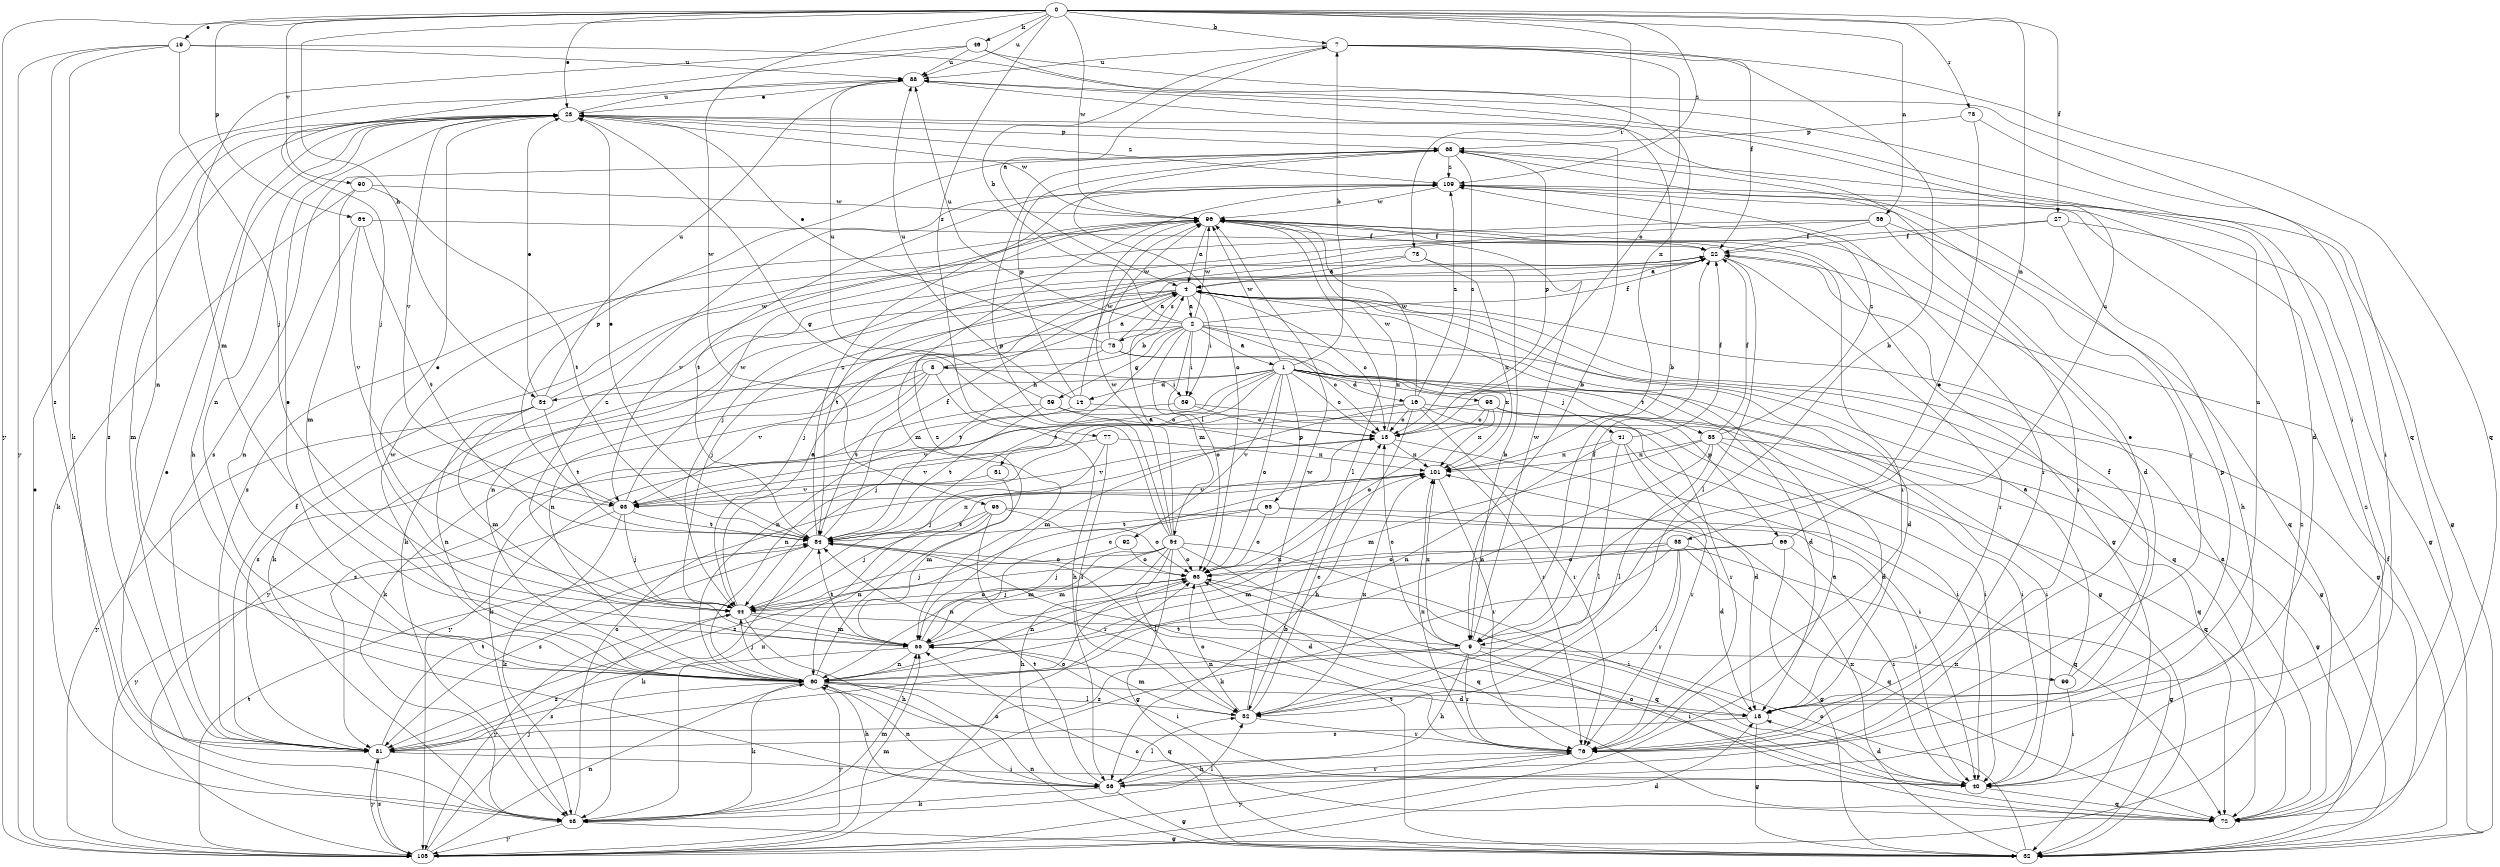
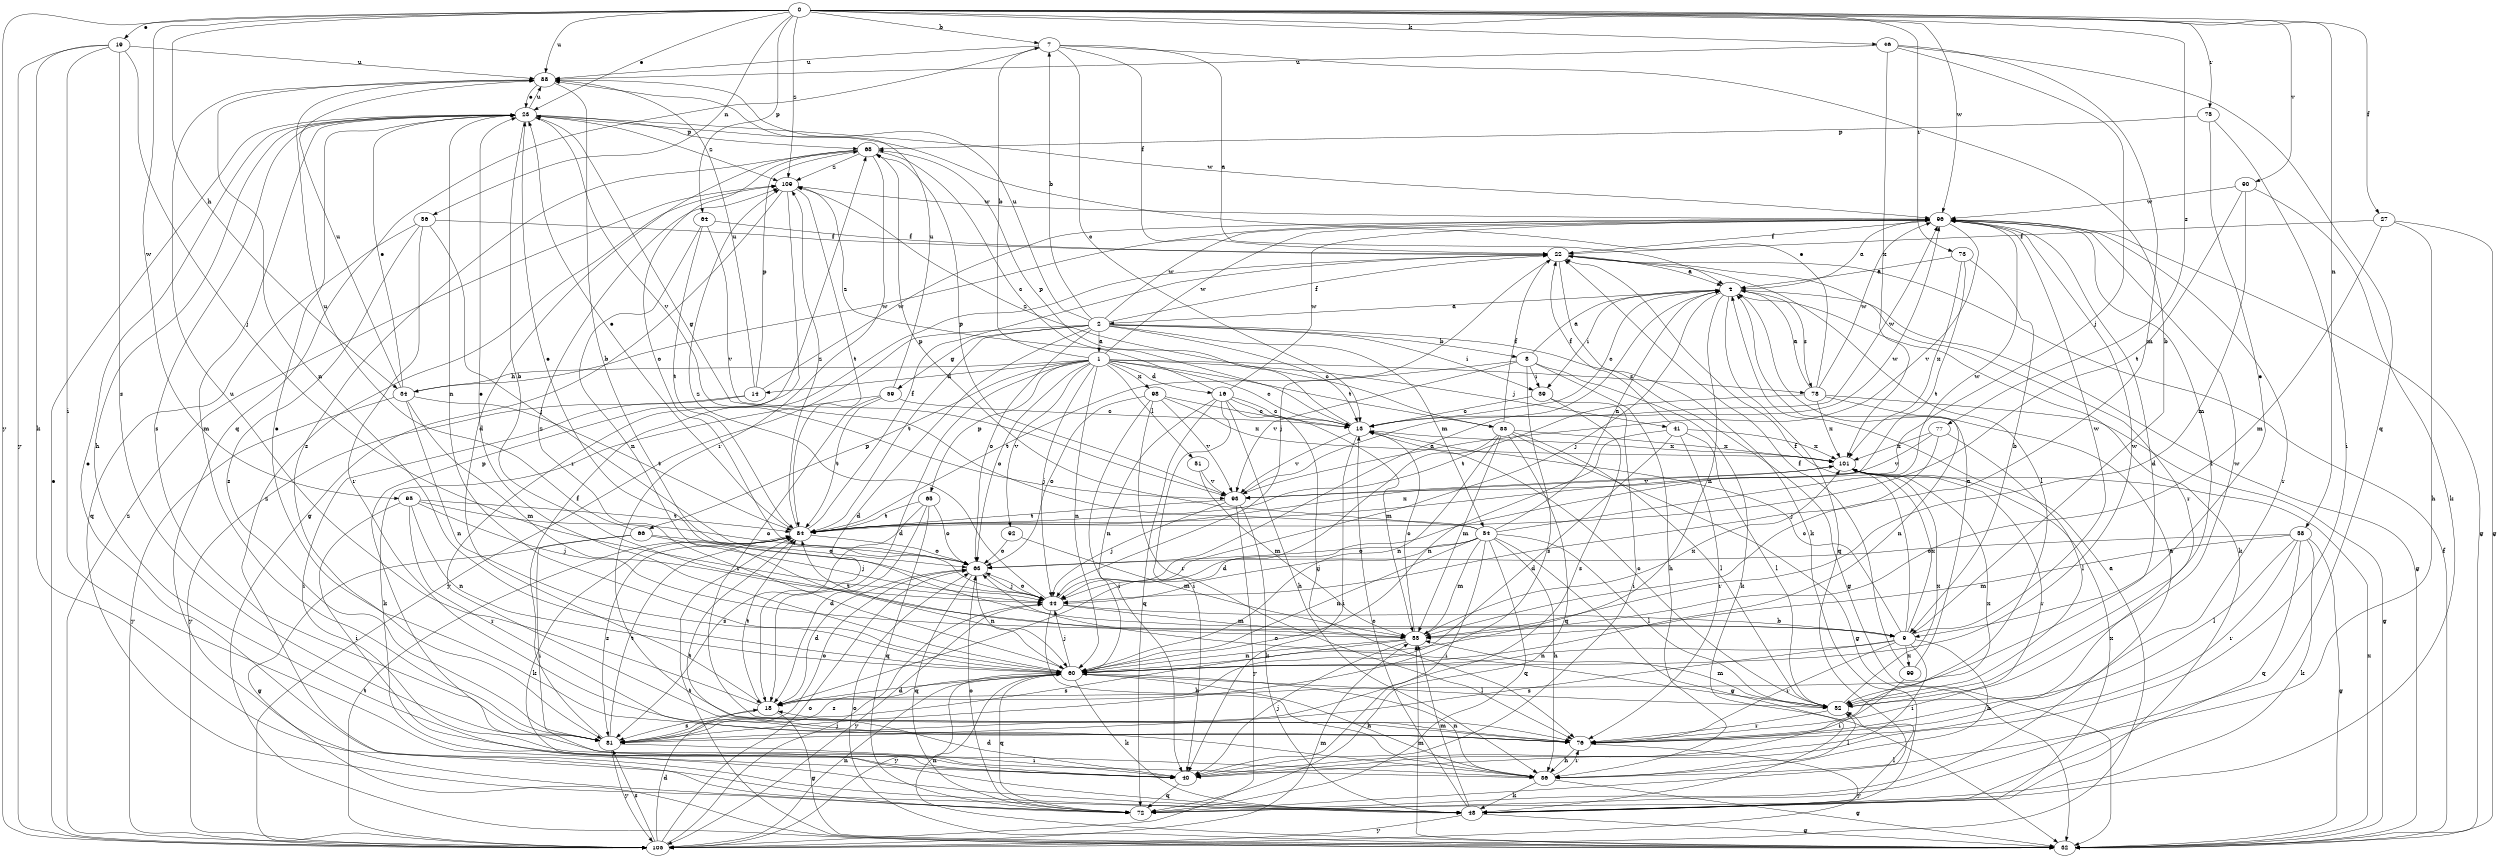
none -> (1421, 368)
(1178, 717) -> (1278, 708)
(1137, 752) -> (1421, 743)
